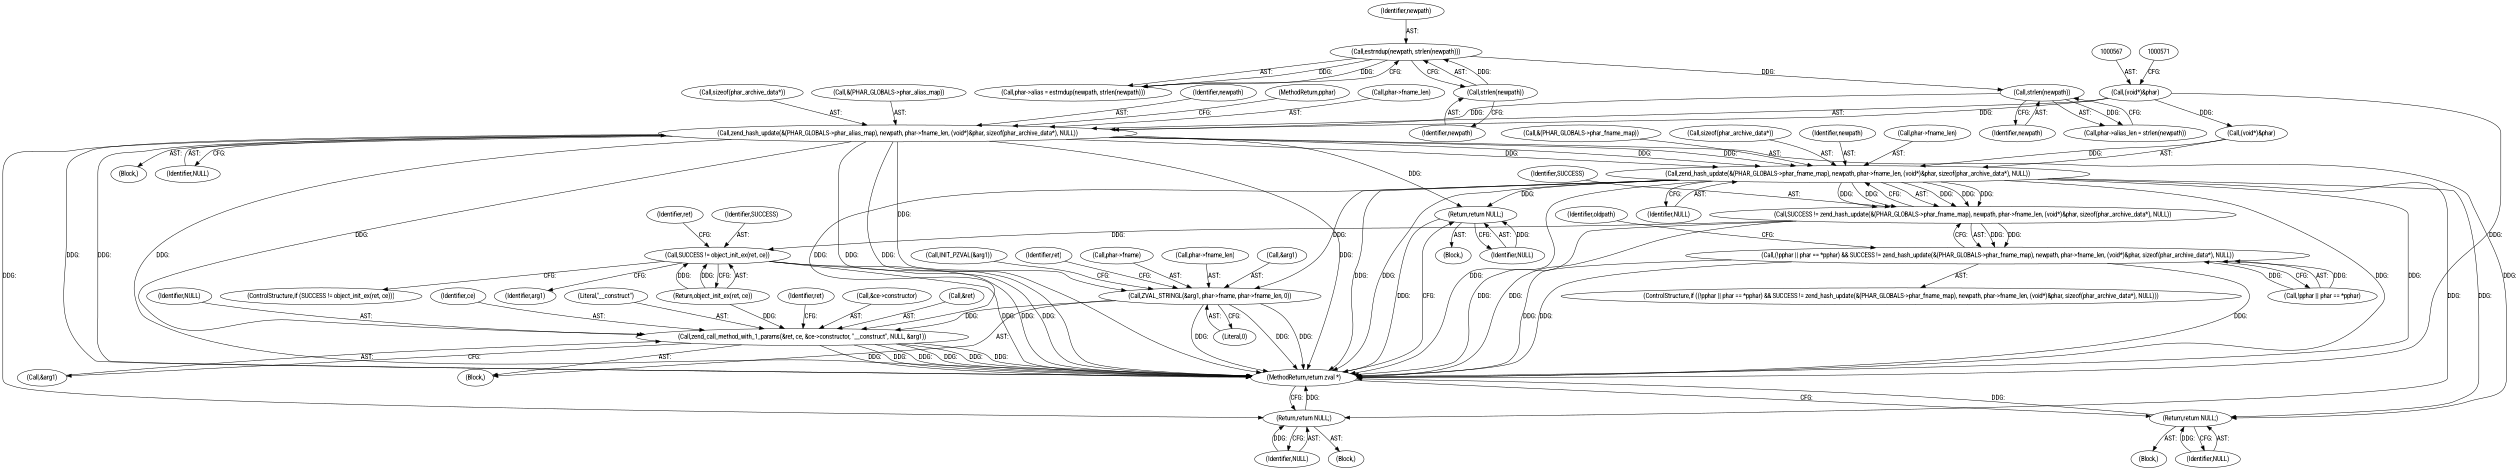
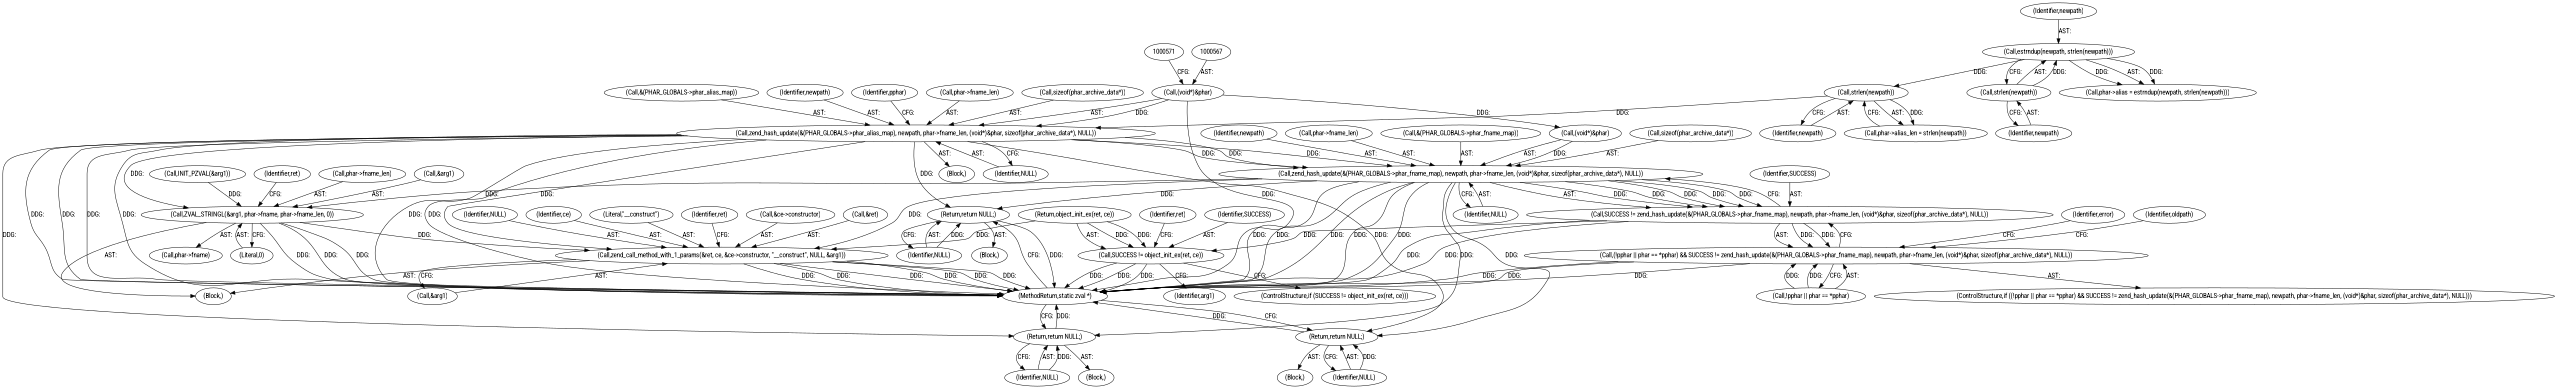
(1322, 81) -> none
(1307, 93) -> (885, 93)
none -> (2093, 215)
(718, 274) -> none
(1160, 275) -> (217, 233)
(1104, 276) -> (236, 194)
(1304, 378) -> (1055, 296)
